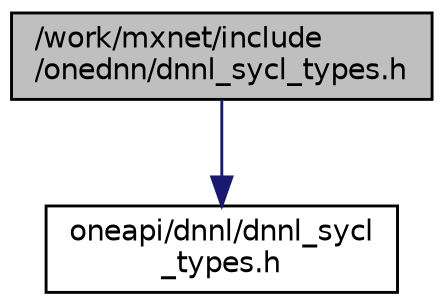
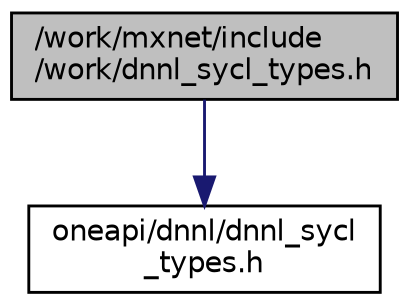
(222, 56) -> (205, 56)
